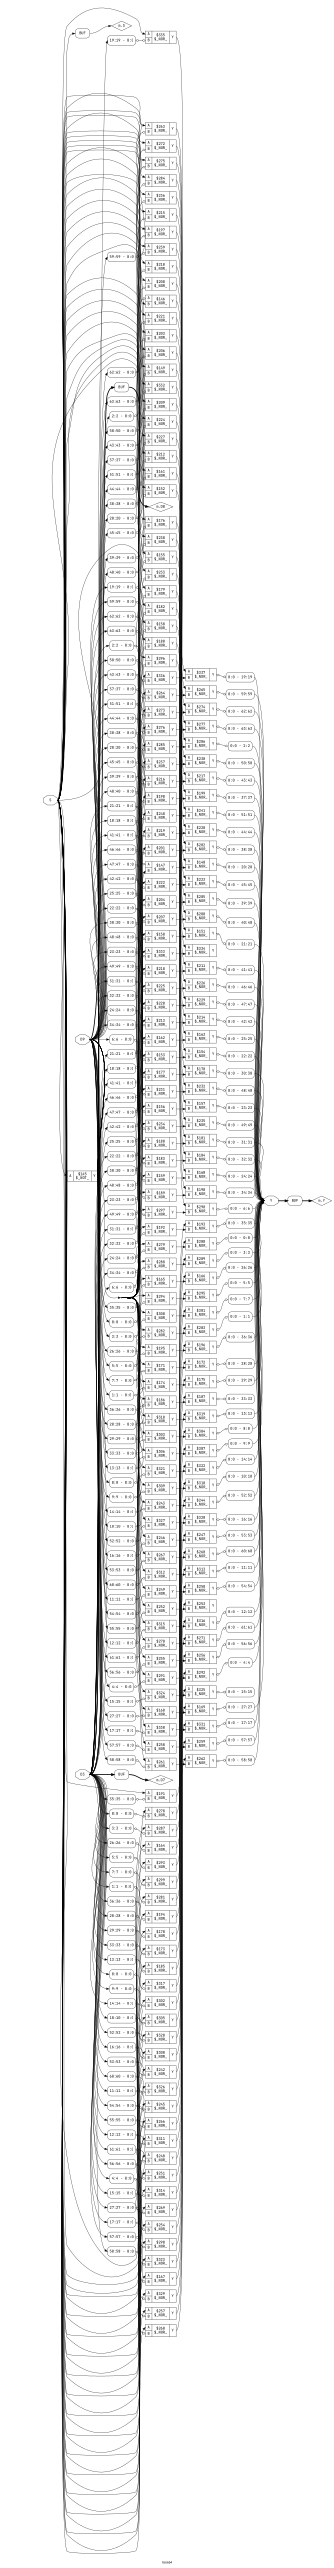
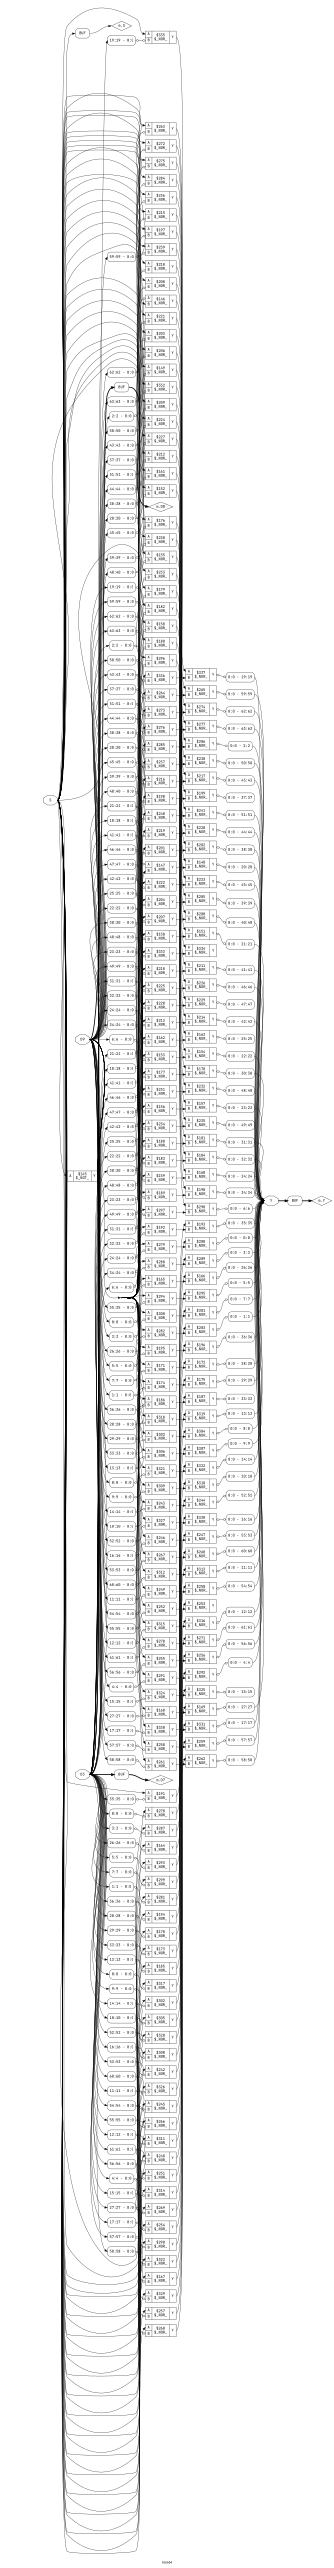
(259, 998) -> none
(259, 1102) -> none
(259, 1119) -> none
(259, 1144) -> none
(259, 1162) -> none
